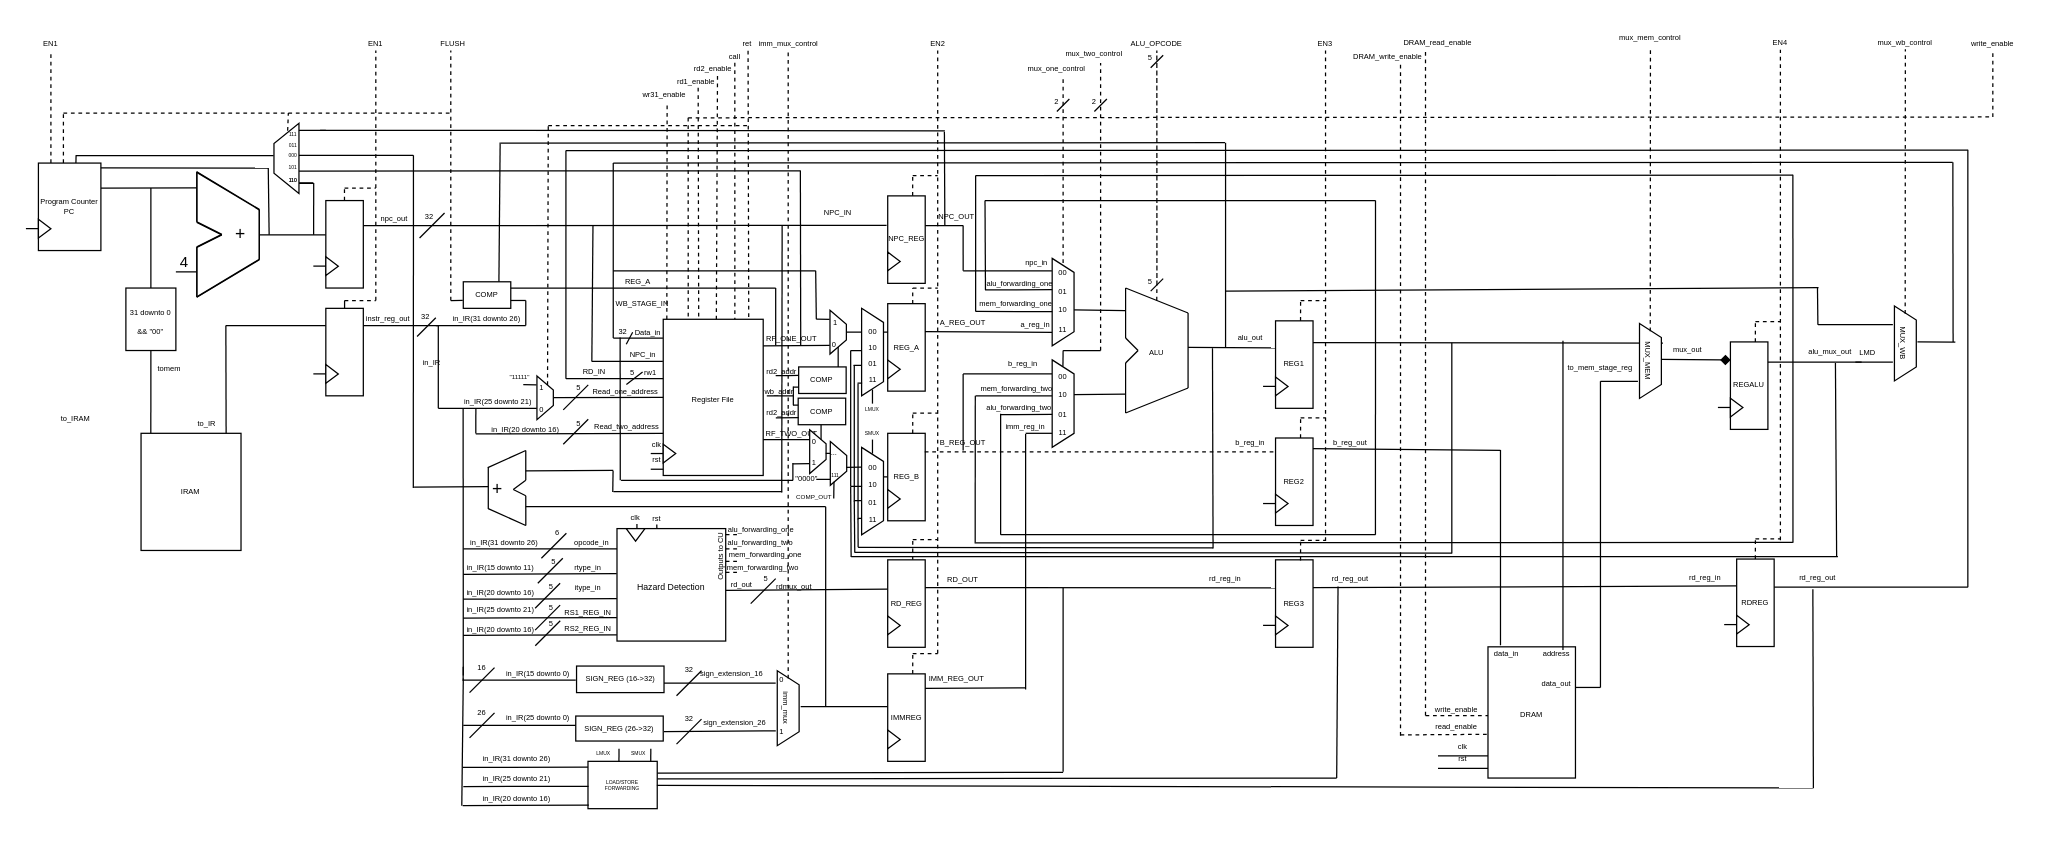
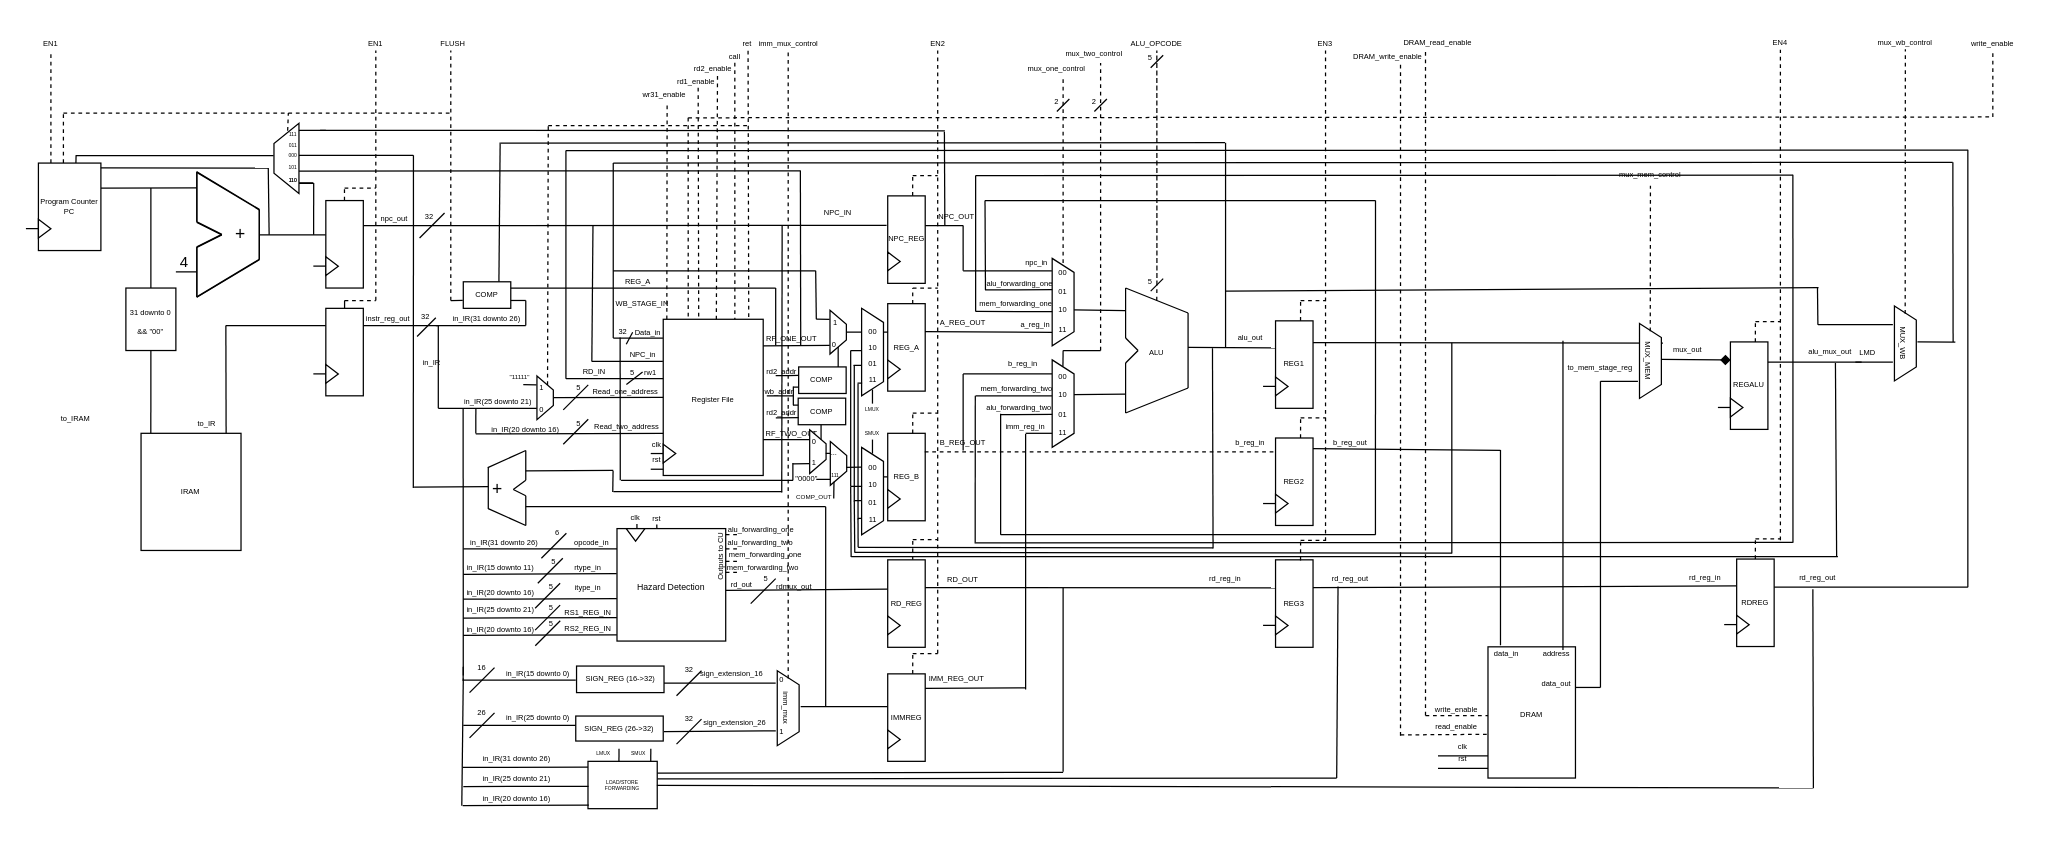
(1651, 39) -> (1651, 176)
(169, 369) -> none
